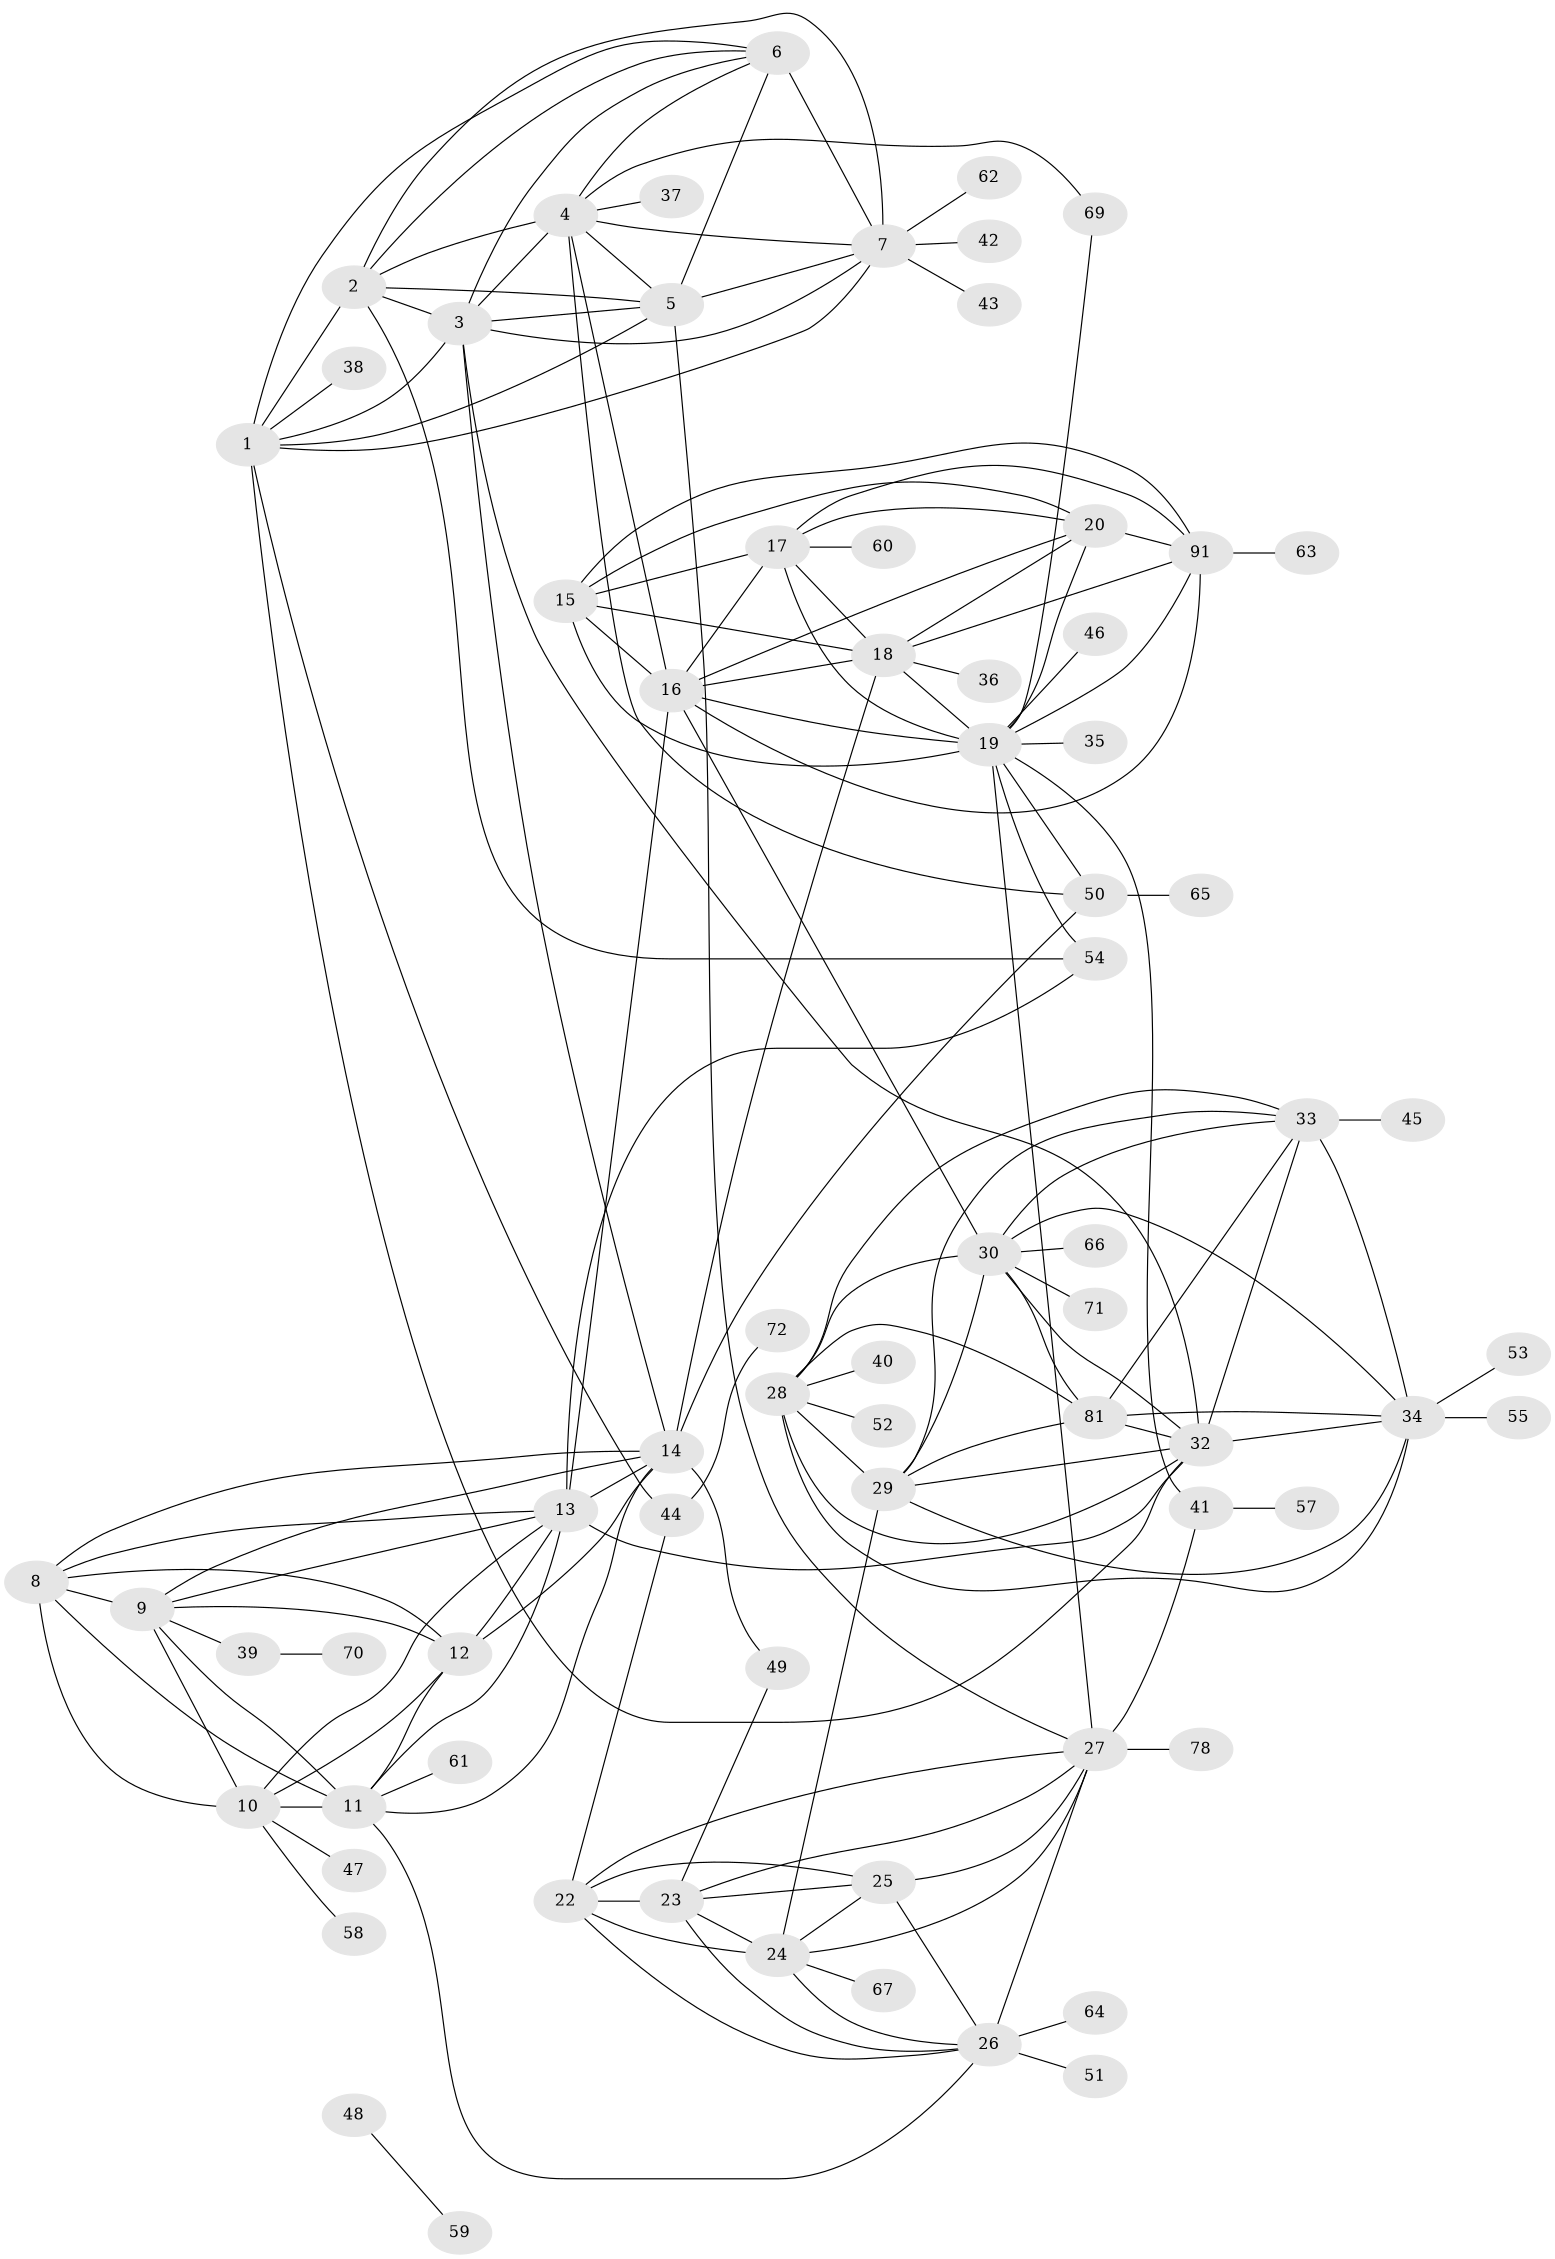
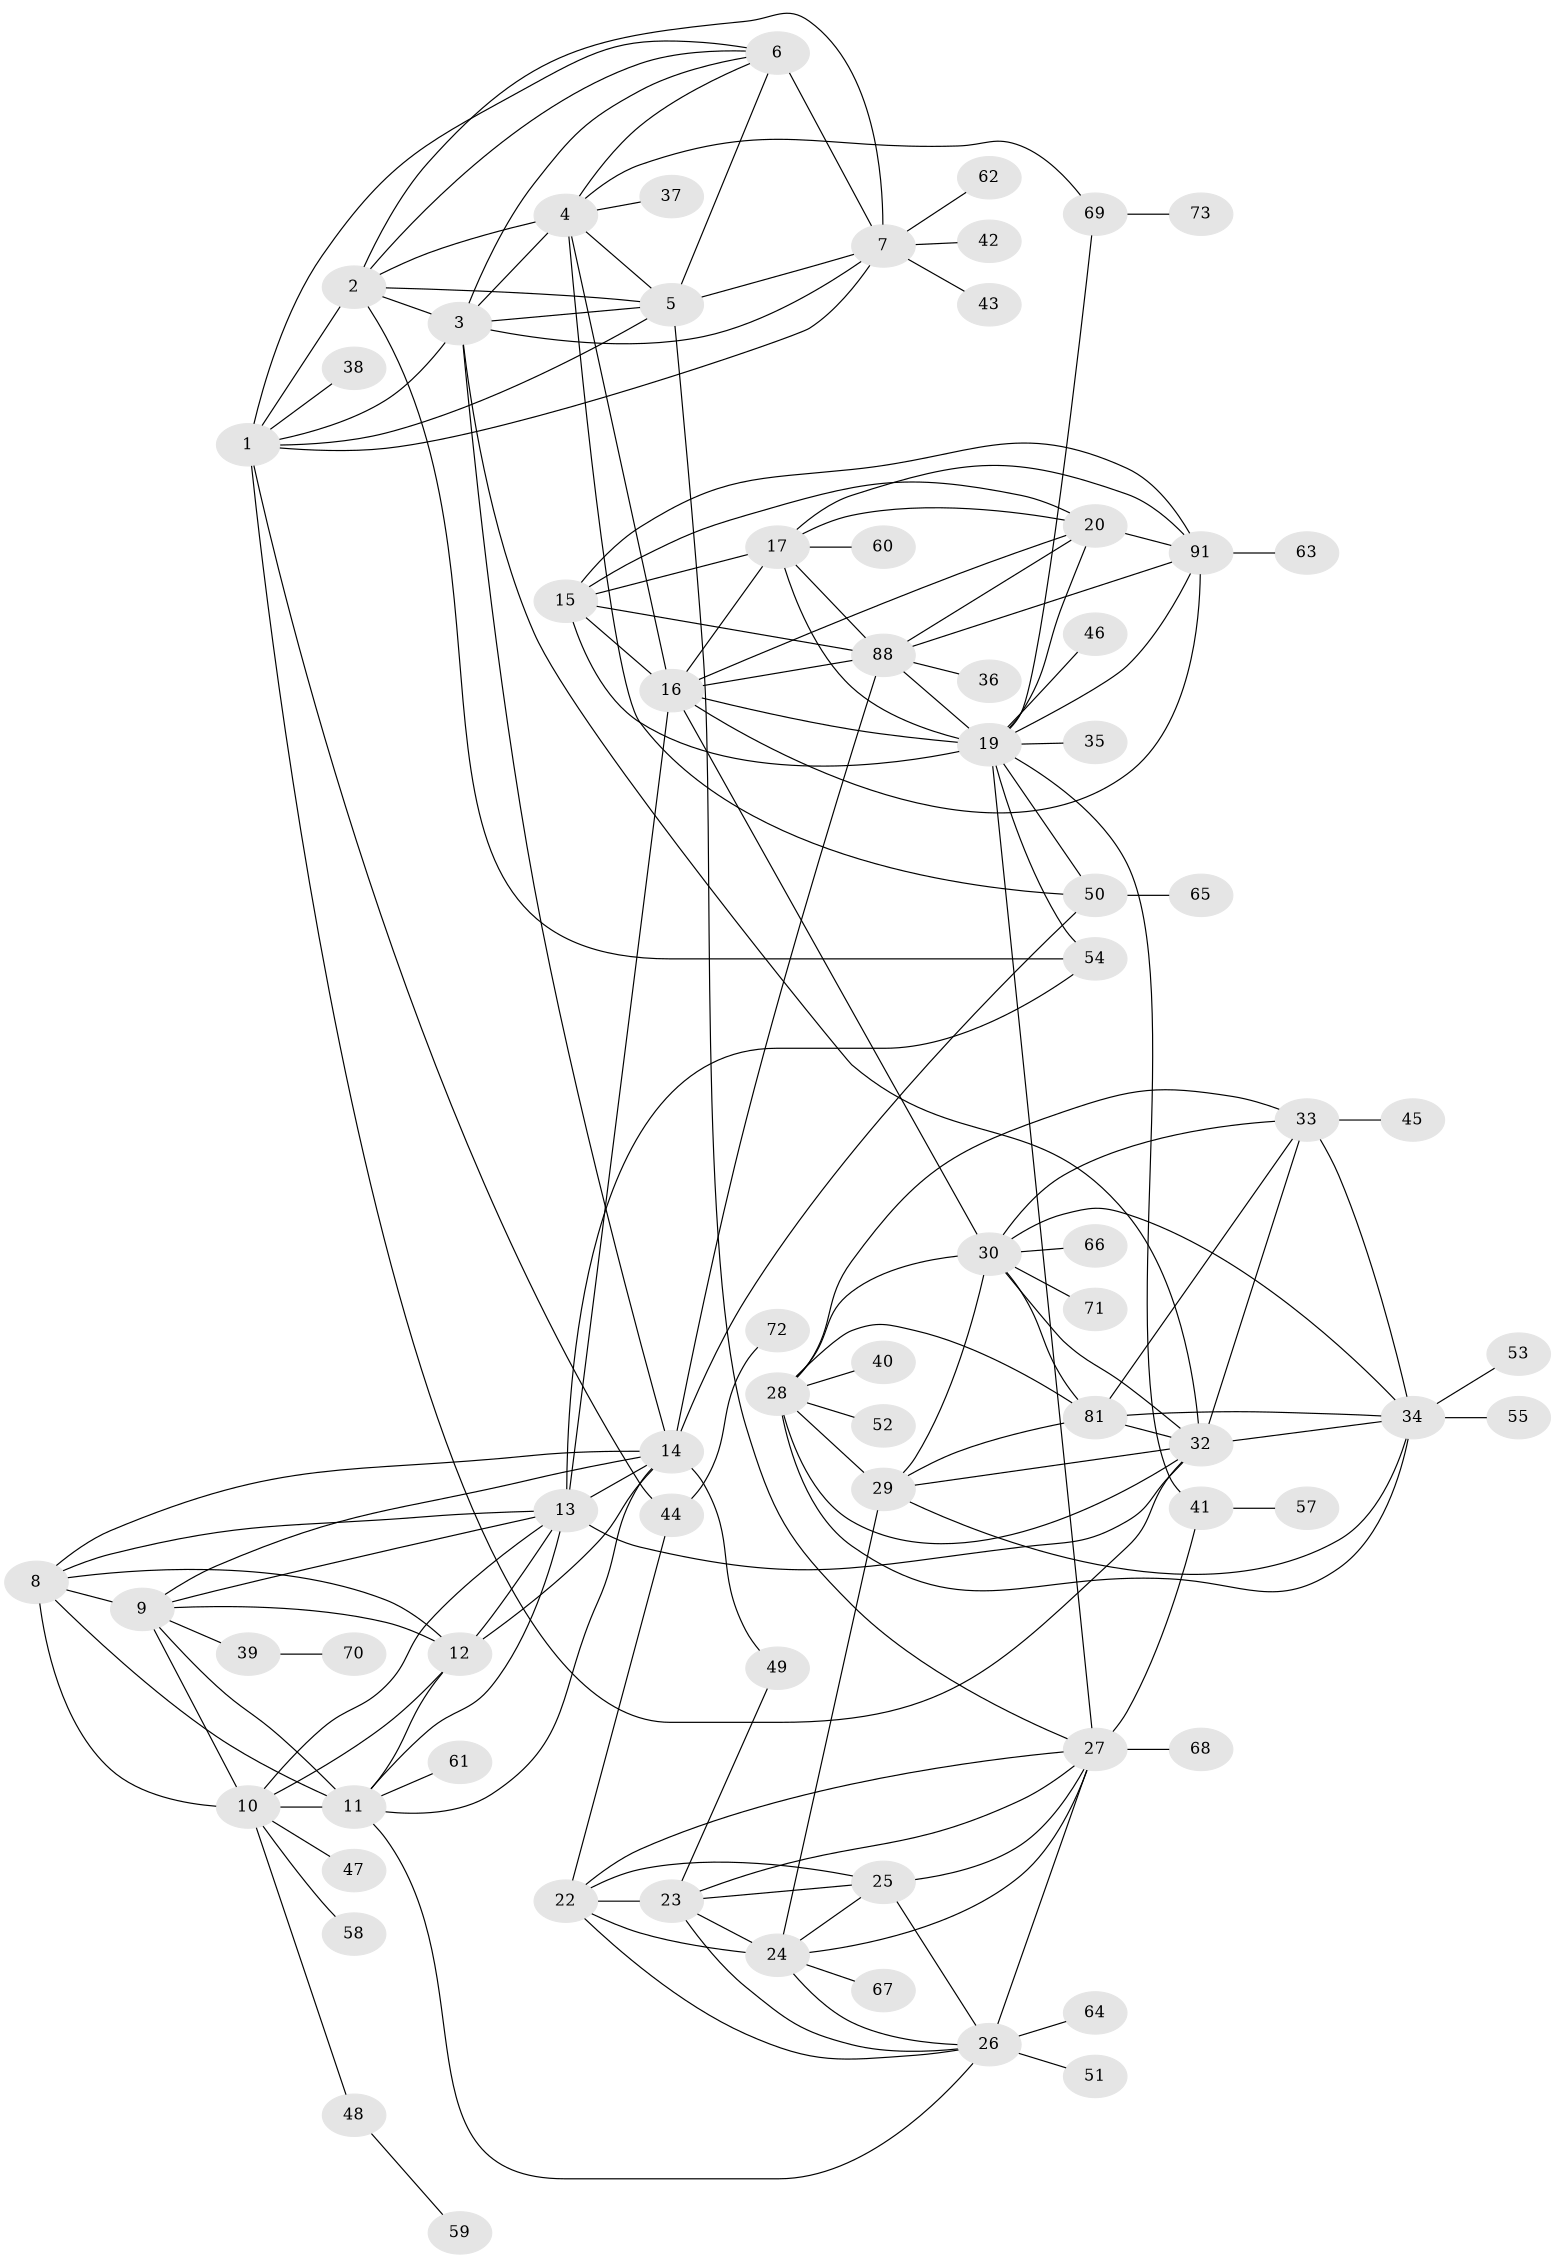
none -> (1201, 214)
(724, 237) -> none
(883, 655) -> (883, 655)
(986, 1185) -> none
(1201, 1749) -> (1201, 1749)
none -> (301, 1961)
